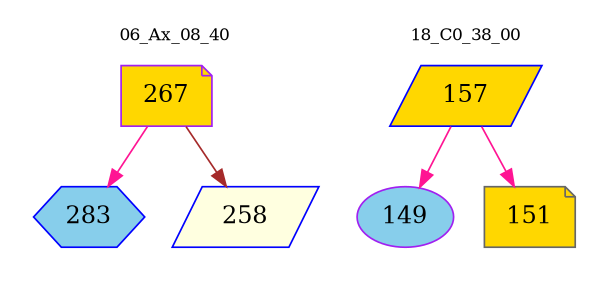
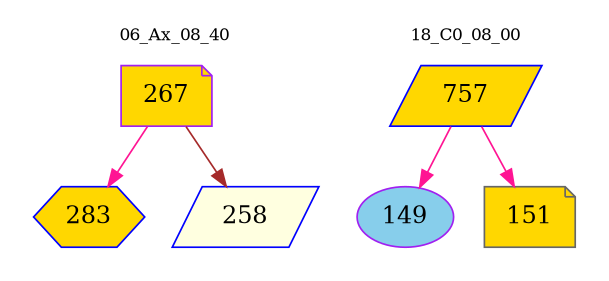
(466, 36) -> (466, 36)
(466, 96) -> (466, 96)
(89, 217) -> (89, 217)
